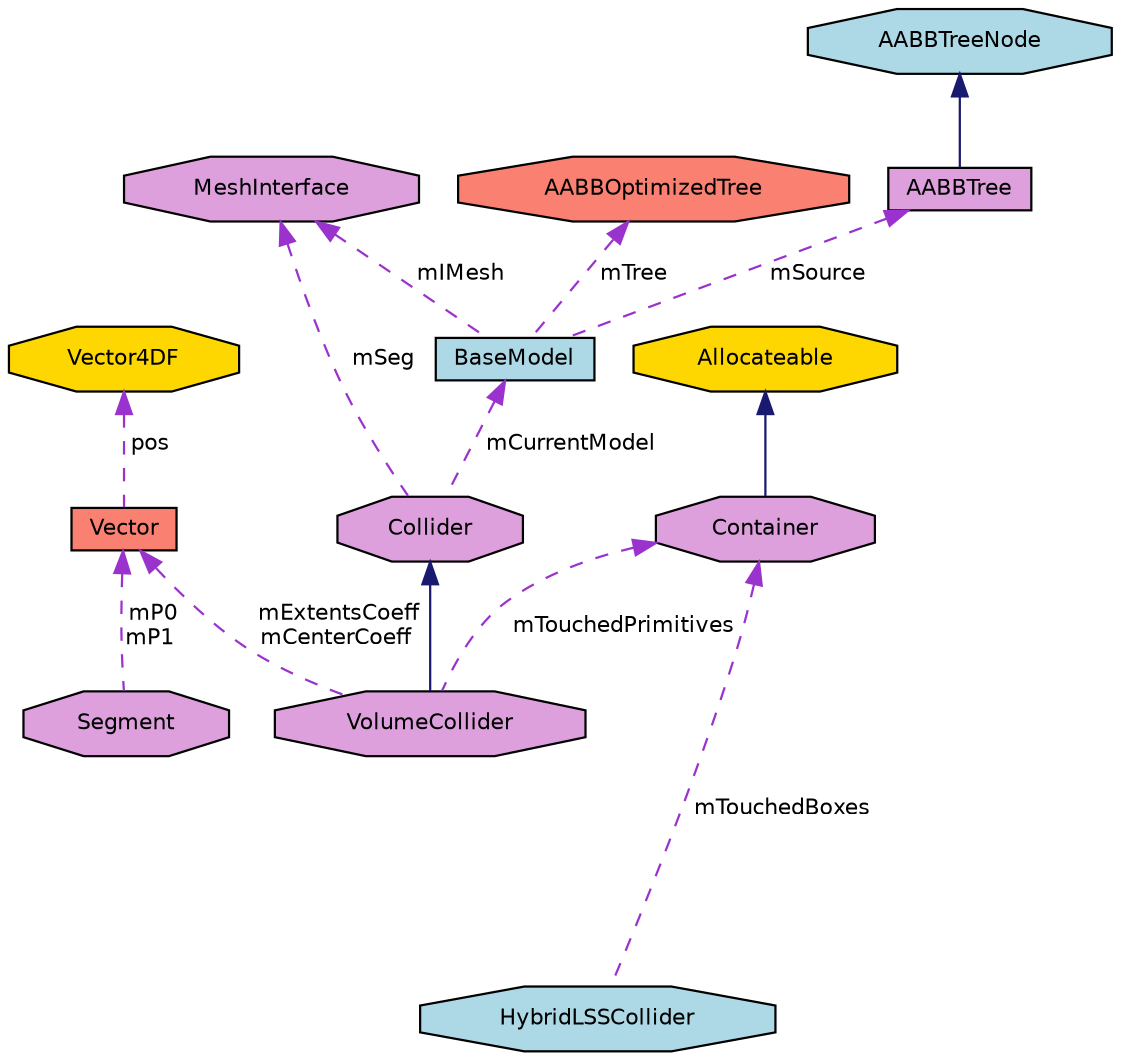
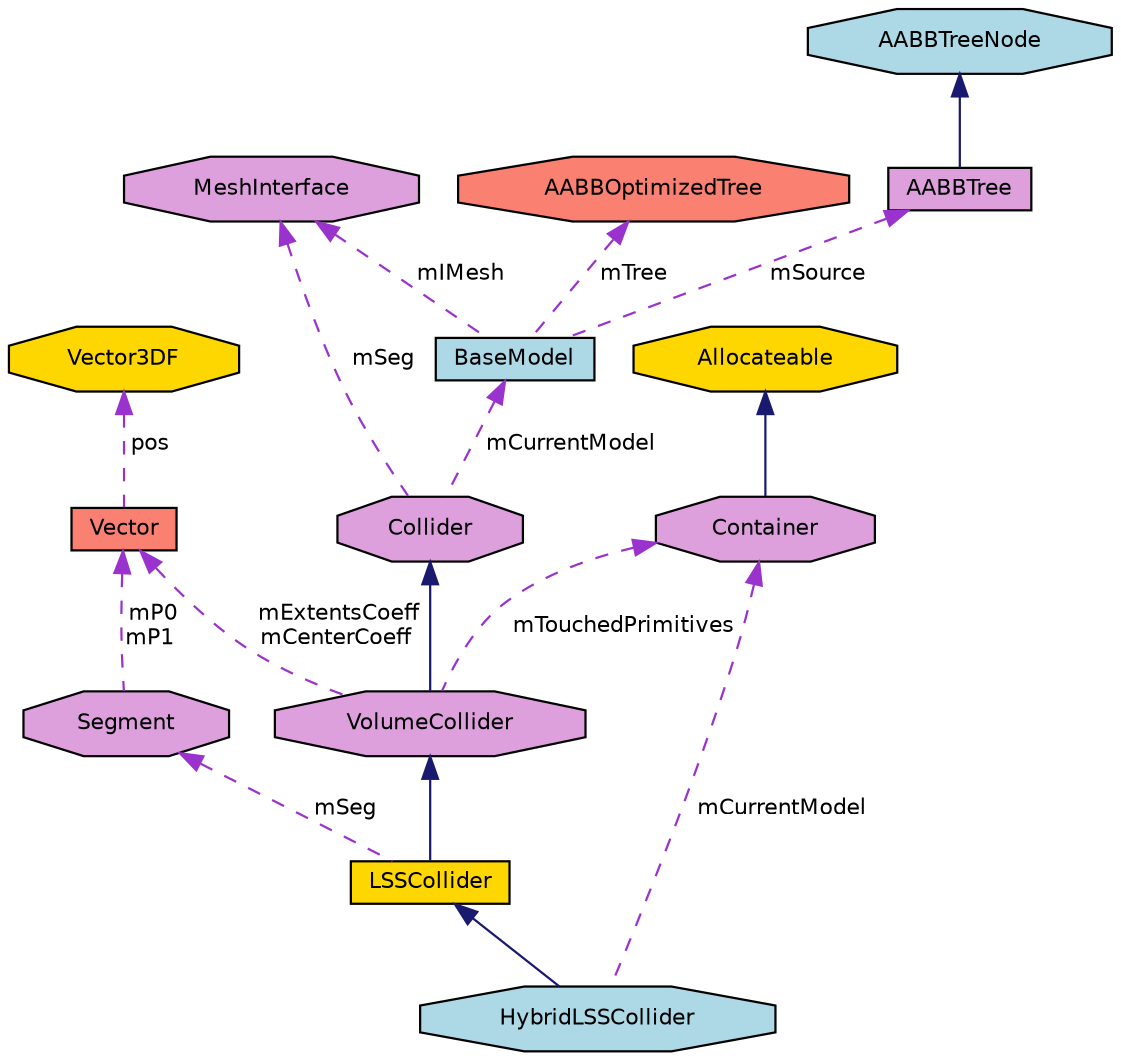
(124, 359) -> (124, 359)
(779, 809) -> (779, 809)
none -> (430, 883)
